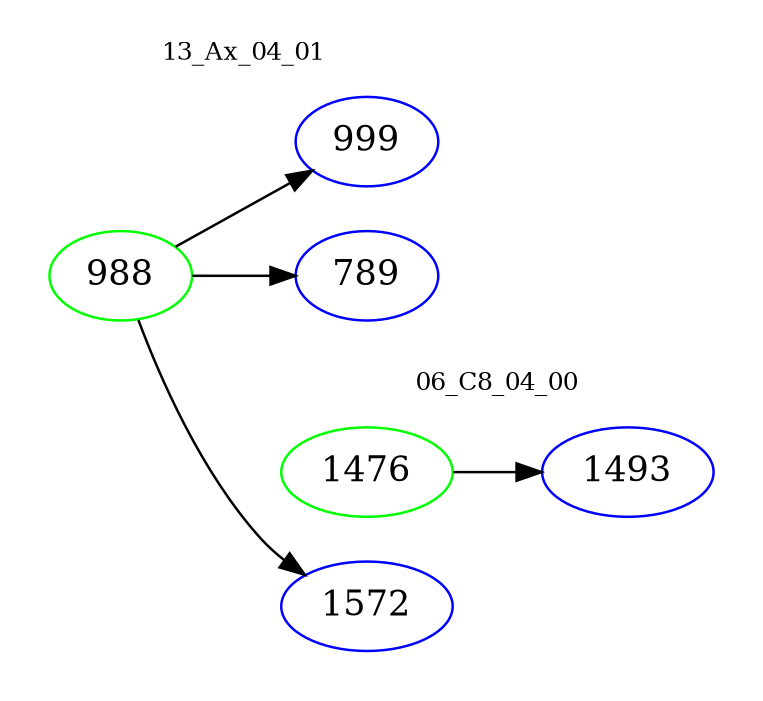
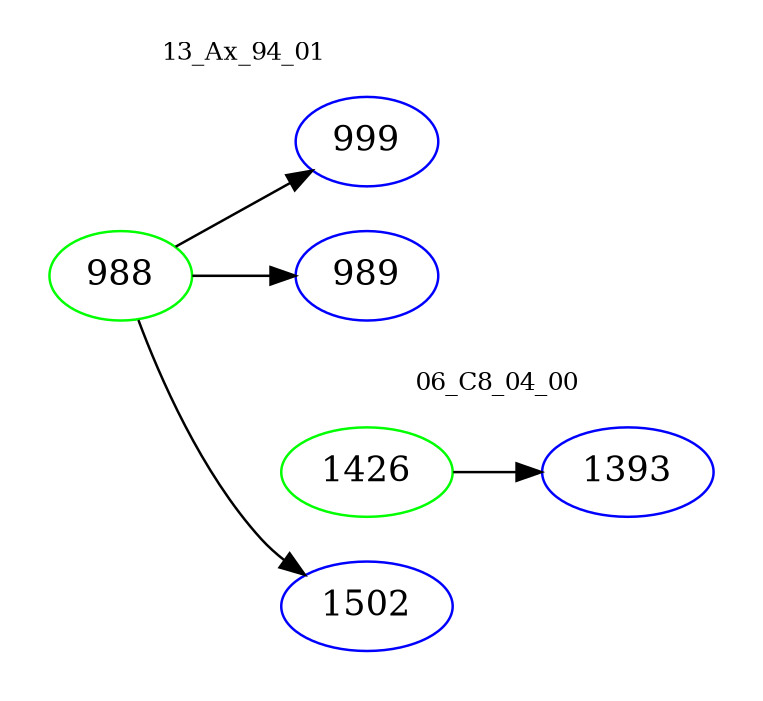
(244, 53) -> (244, 53)
(367, 276) -> (367, 276)
(367, 472) -> (367, 472)
(628, 472) -> (628, 472)
(367, 606) -> (367, 606)
